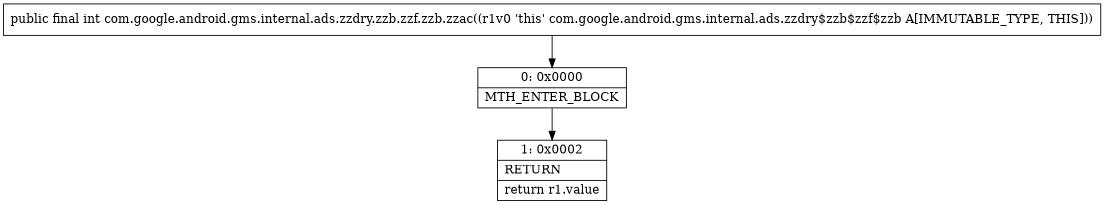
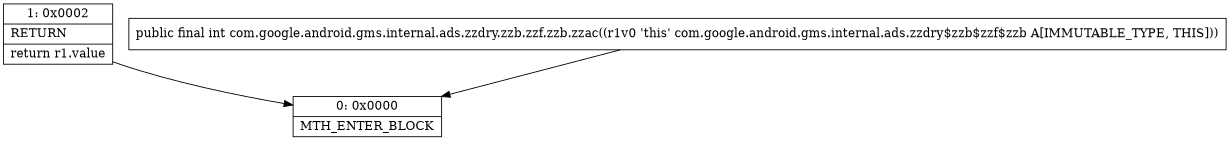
(552, 120) -> (198, 86)
